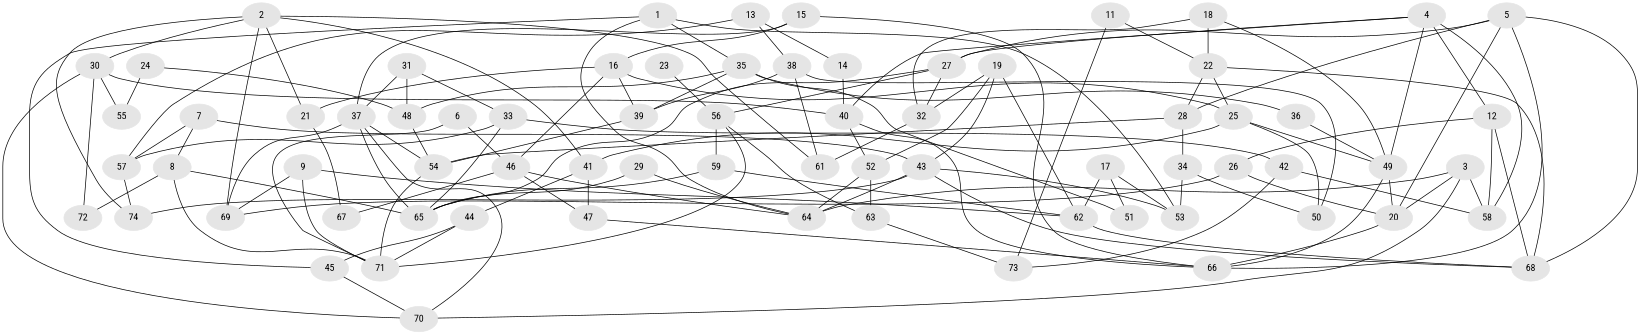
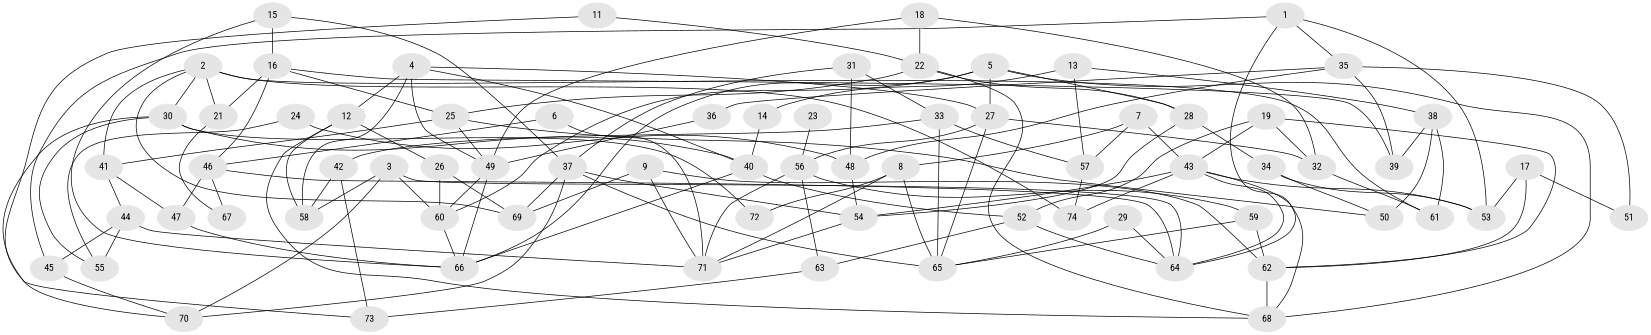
(545, 140) -> (1003, 200)
(1394, 218) -> (440, 218)
none -> (113, 243)
